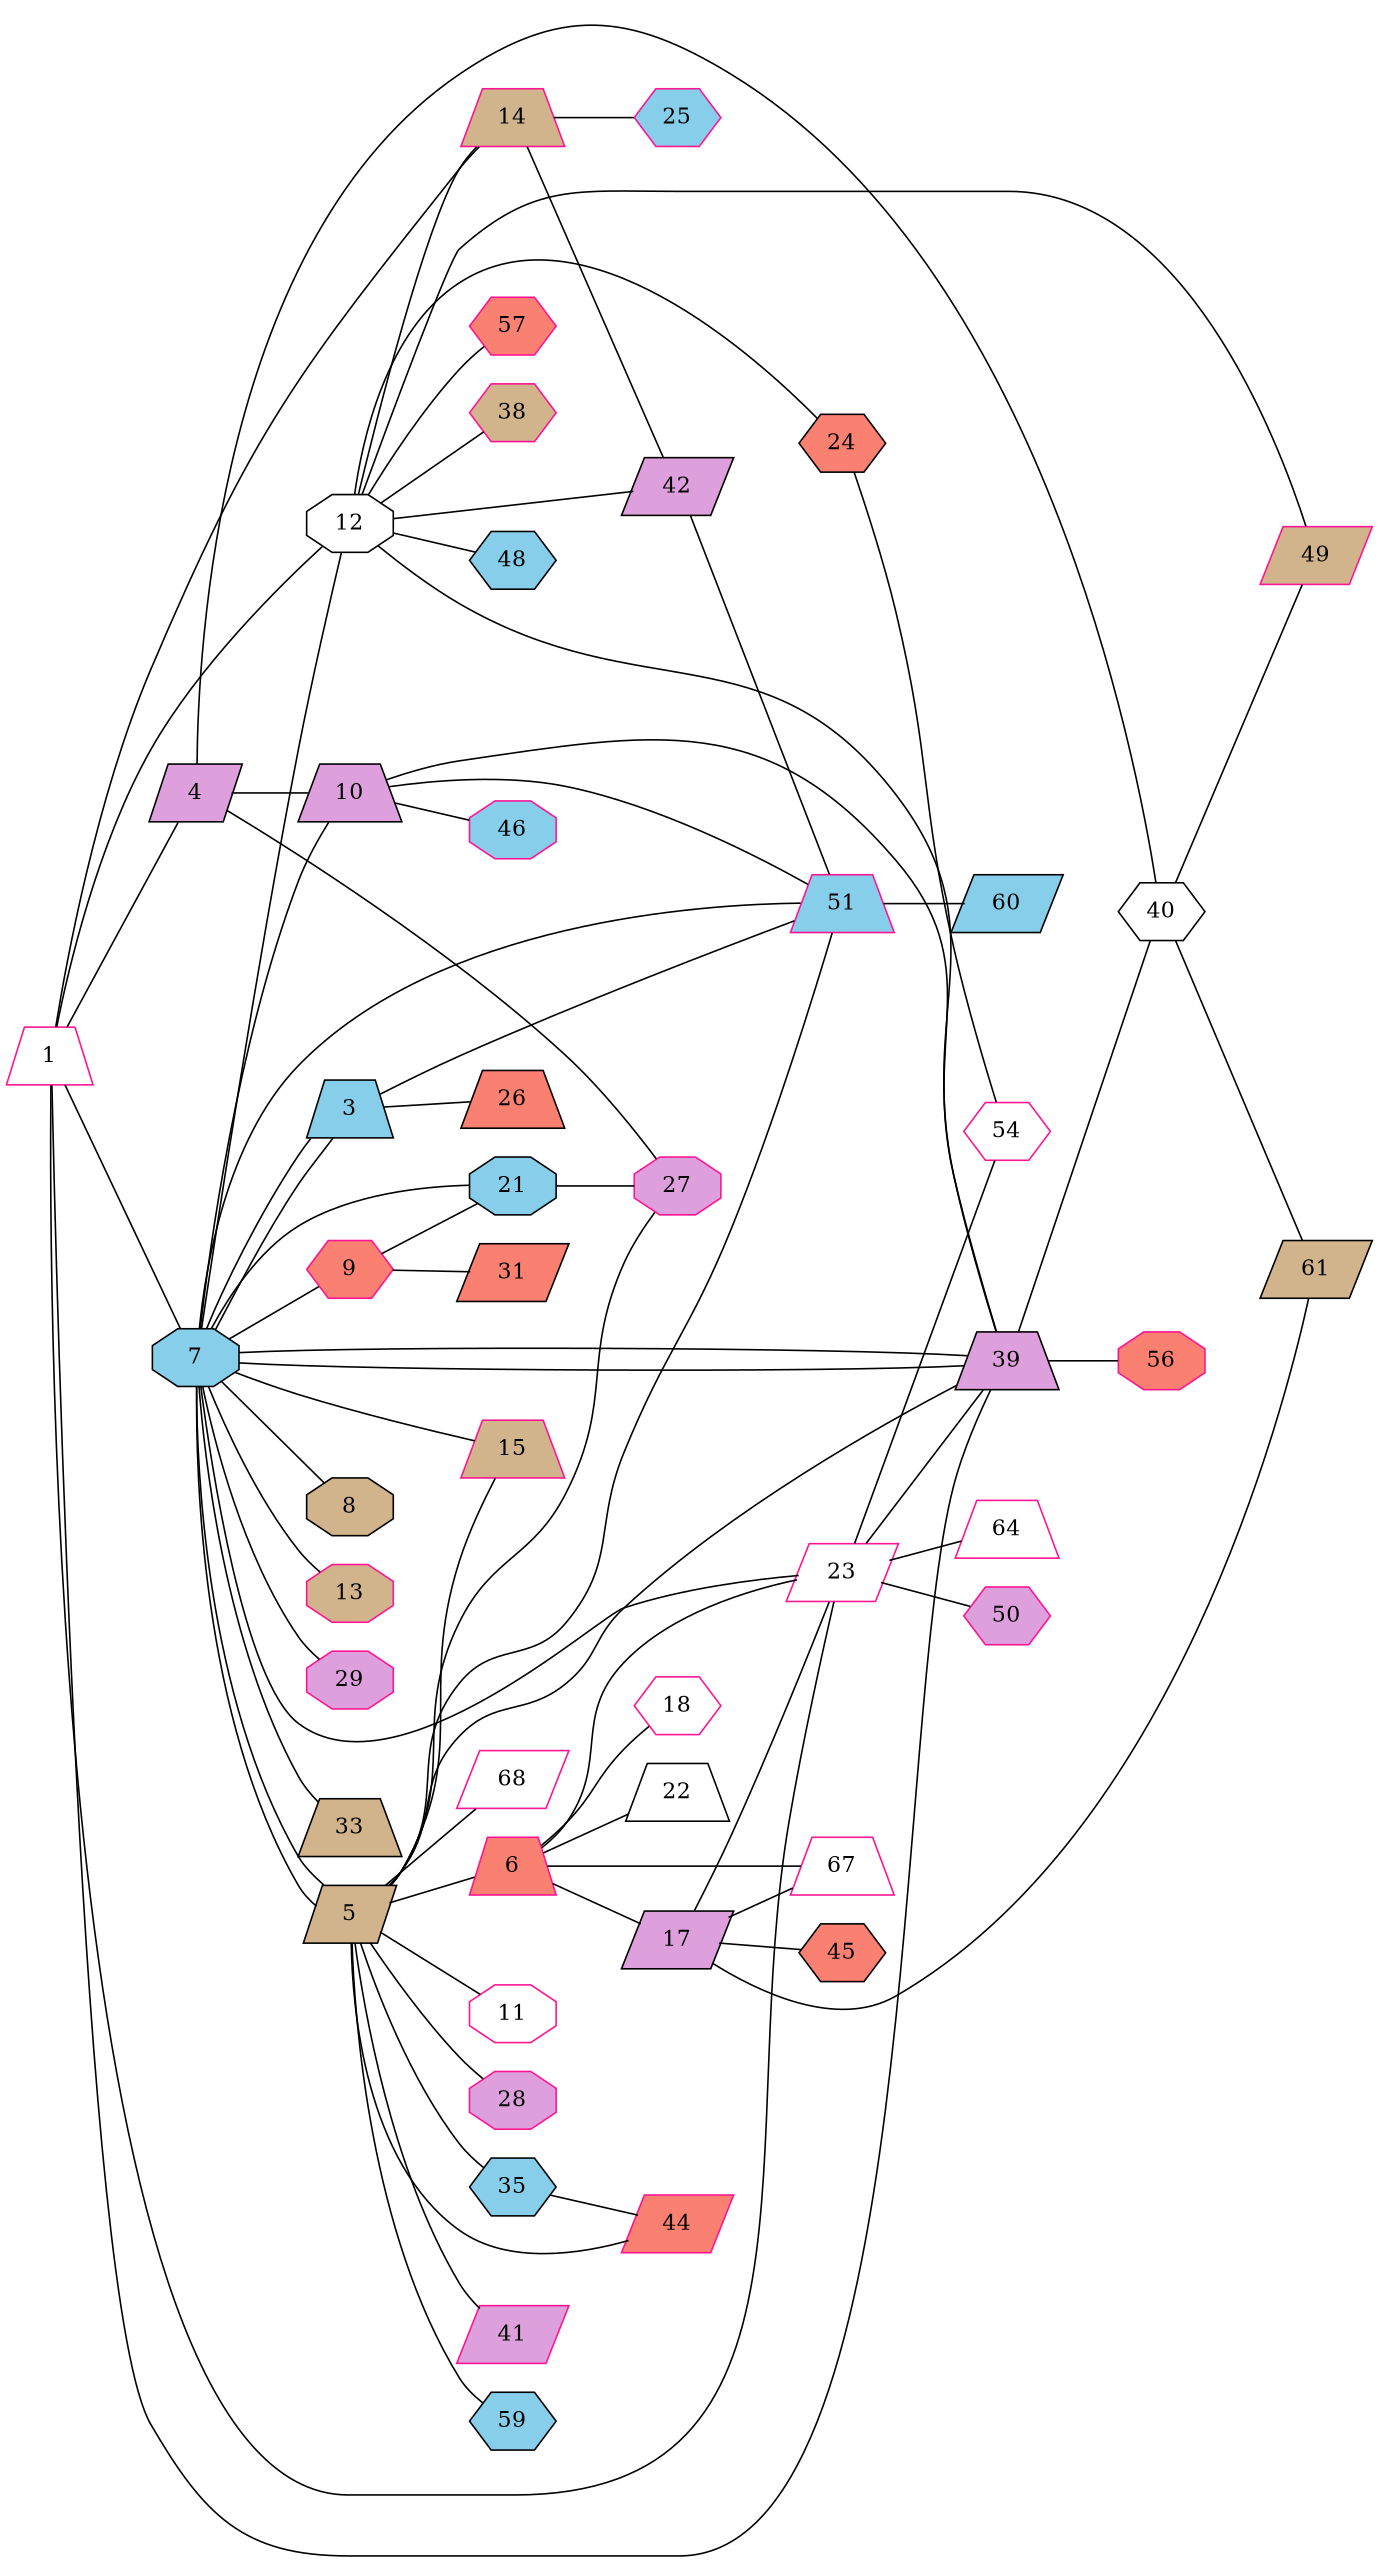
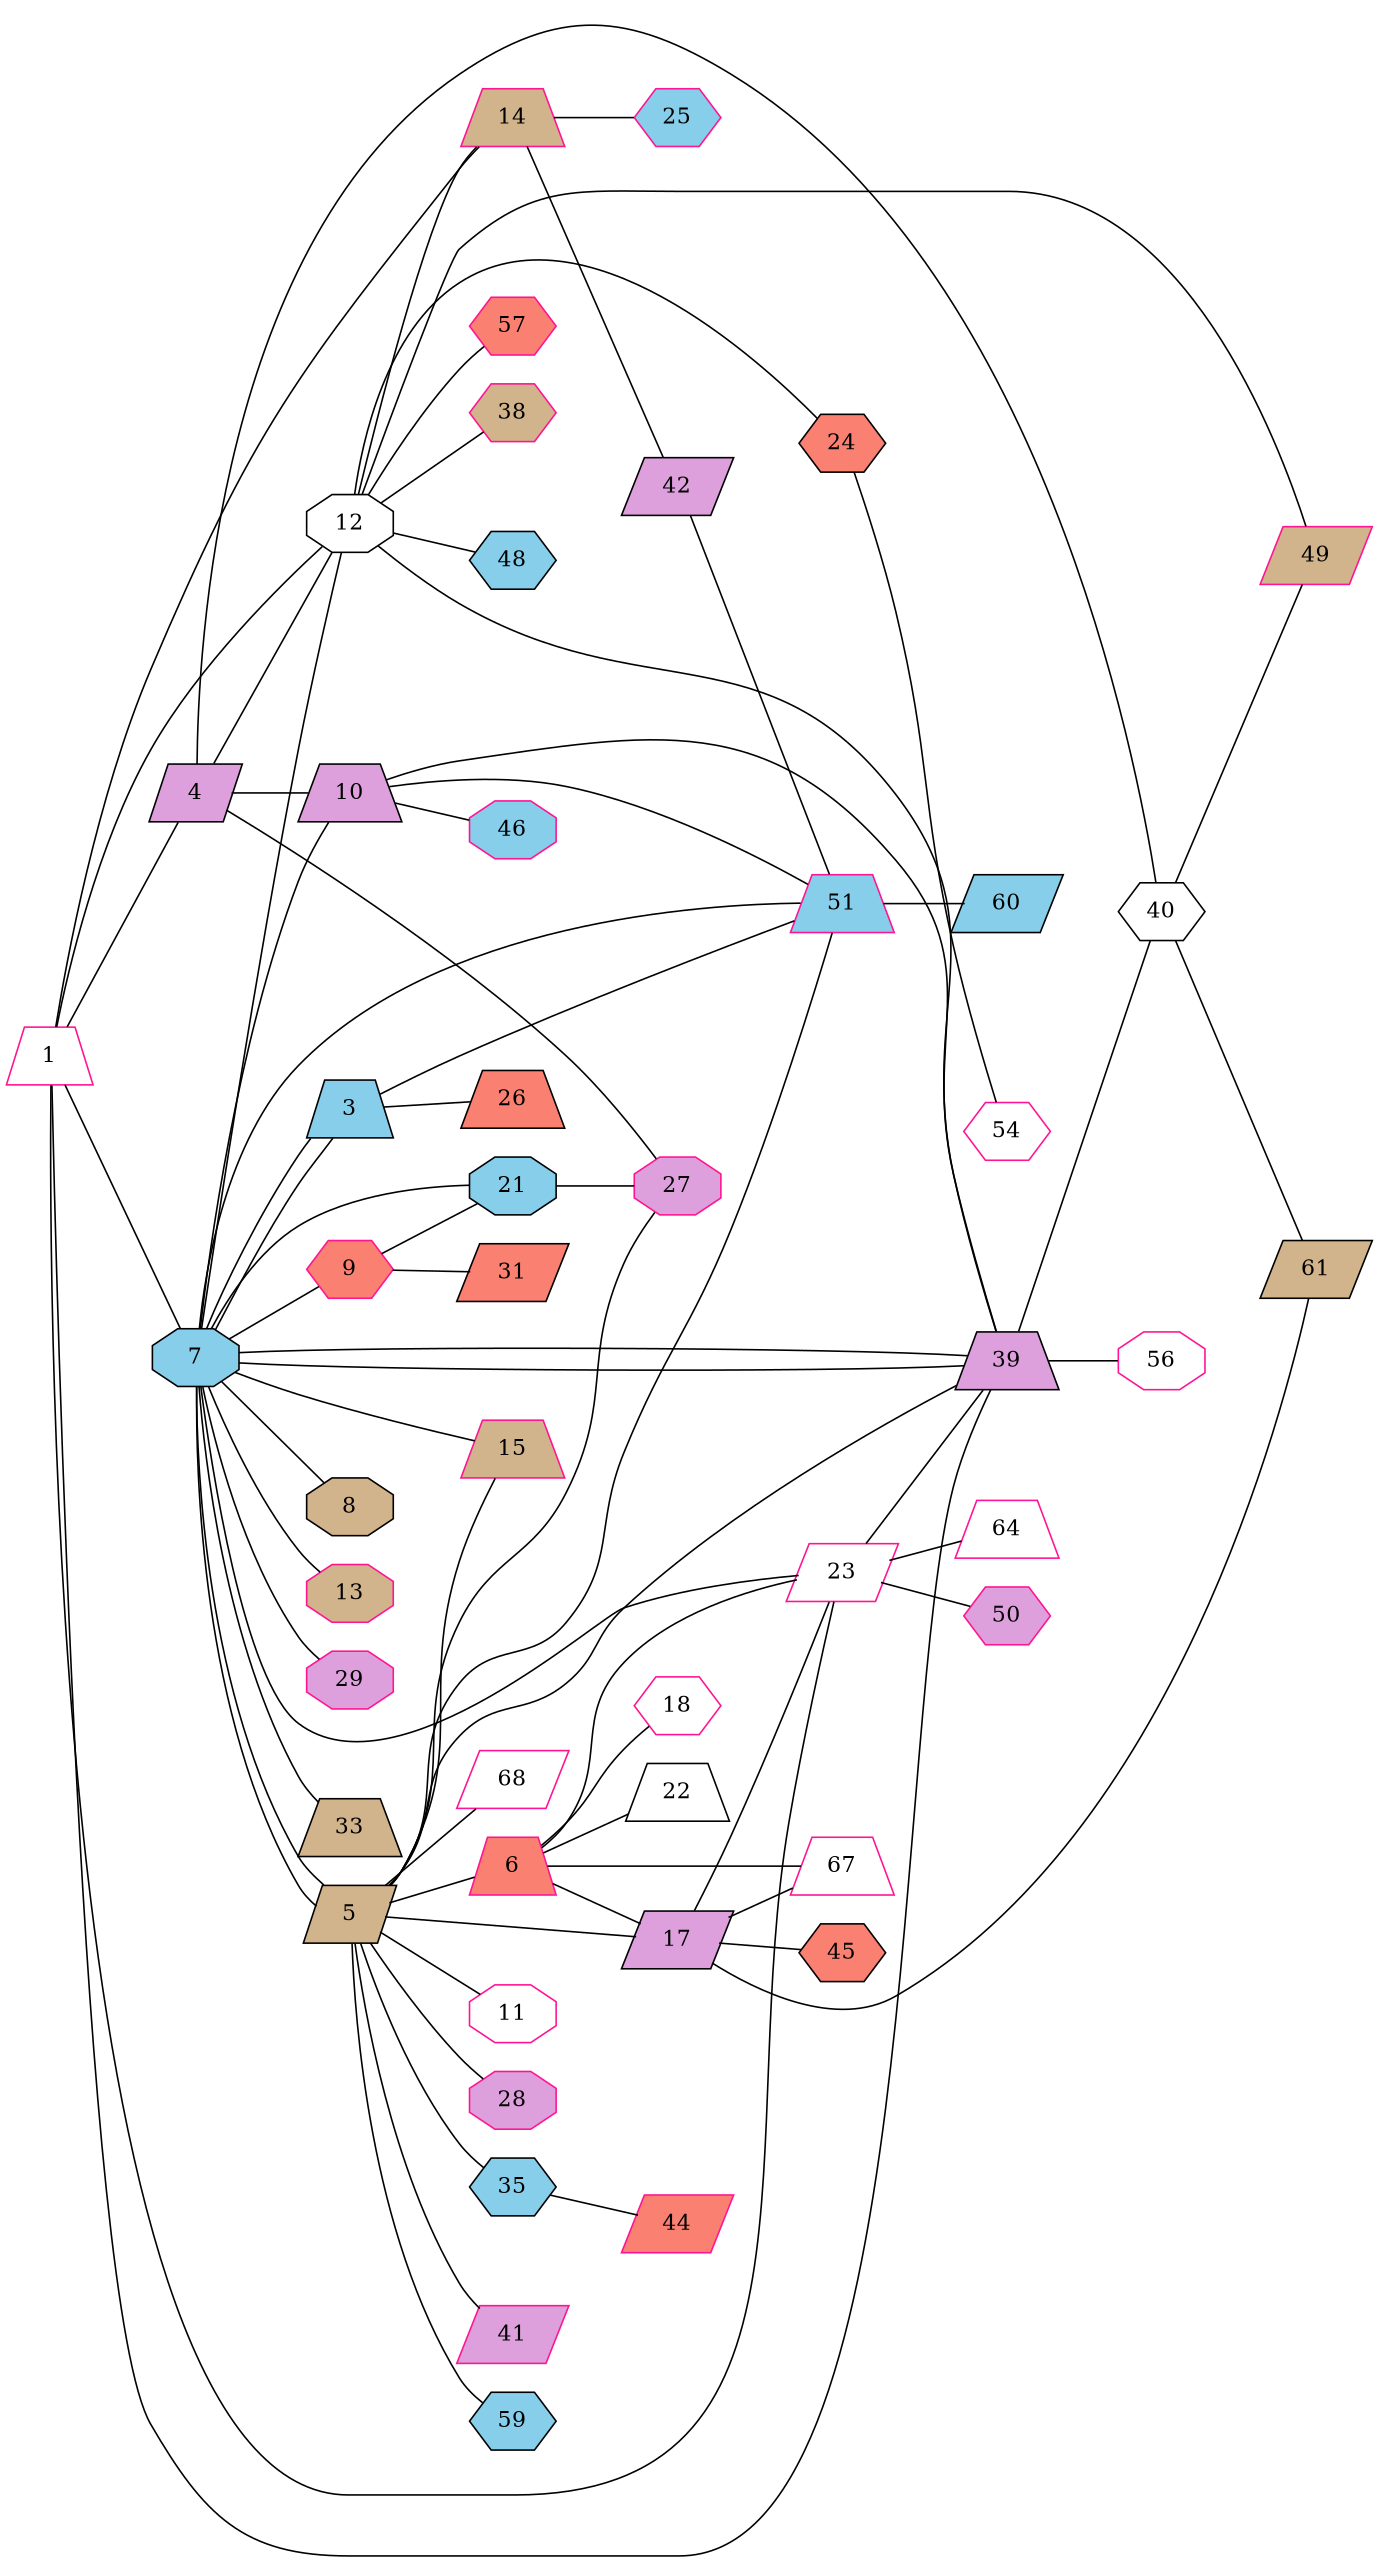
(513, 505) -> (273, 658)
(928, 1342) -> none
(1162, 1361) -> (1162, 1361)
(434, 2207) -> (511, 1927)
